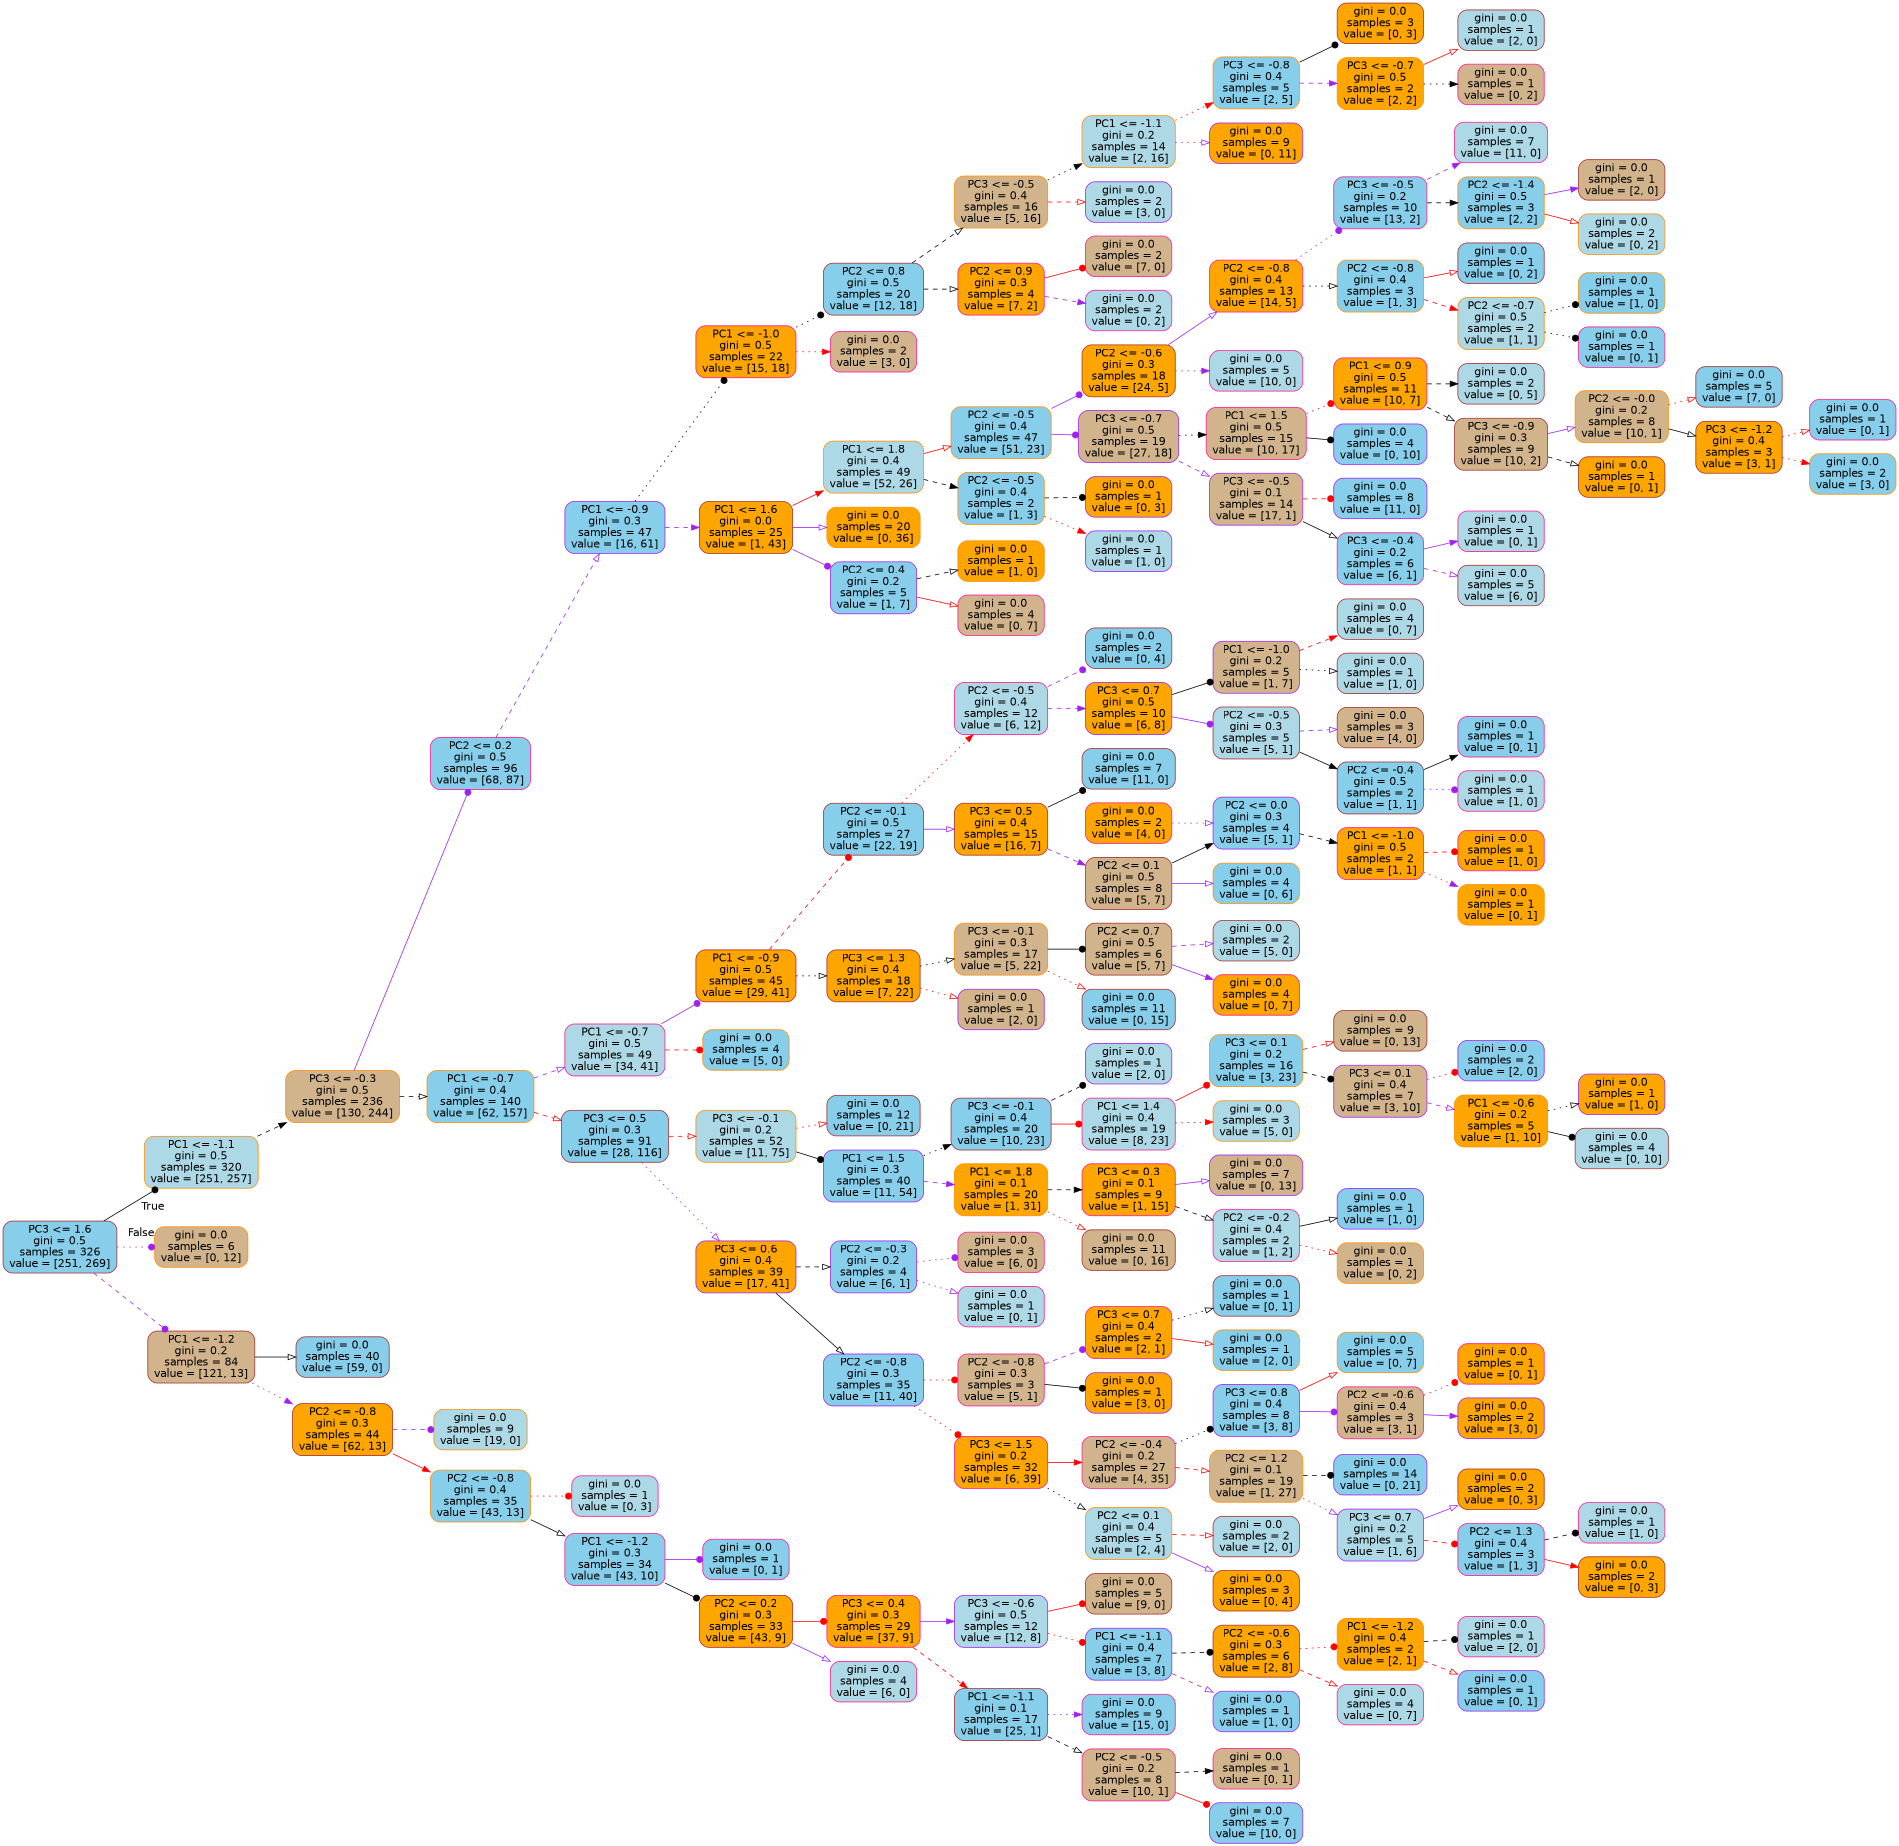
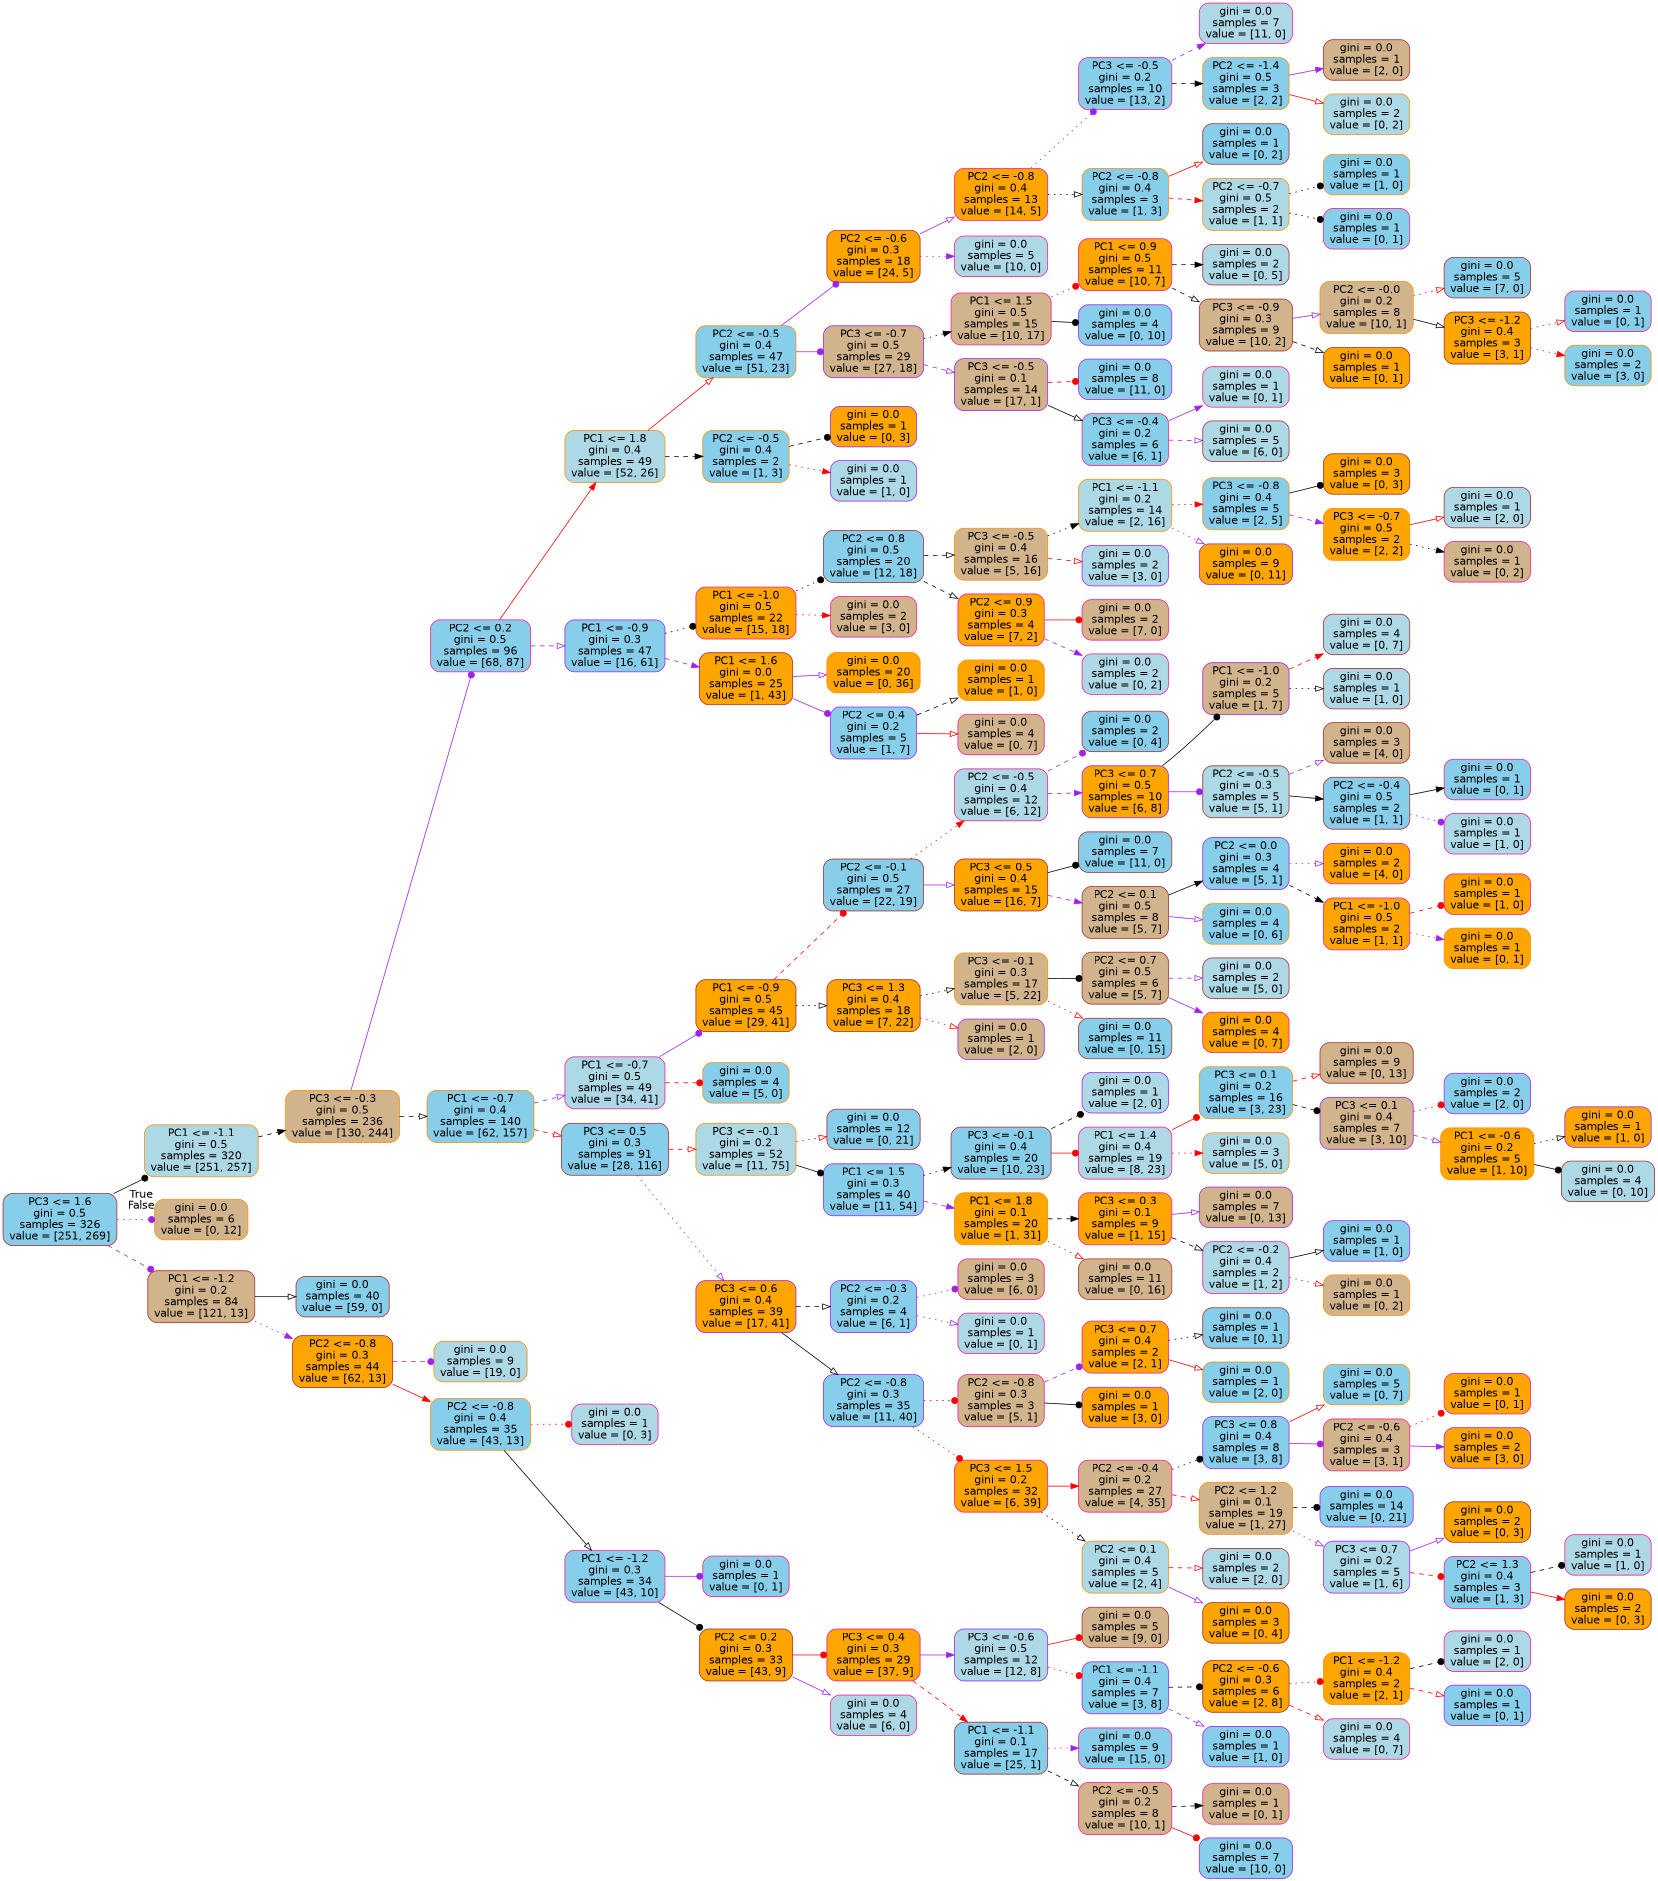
(1129, 437) -> (874, 352)
(804, 500) -> (545, 554)
(1189, 823) -> (1302, 864)
